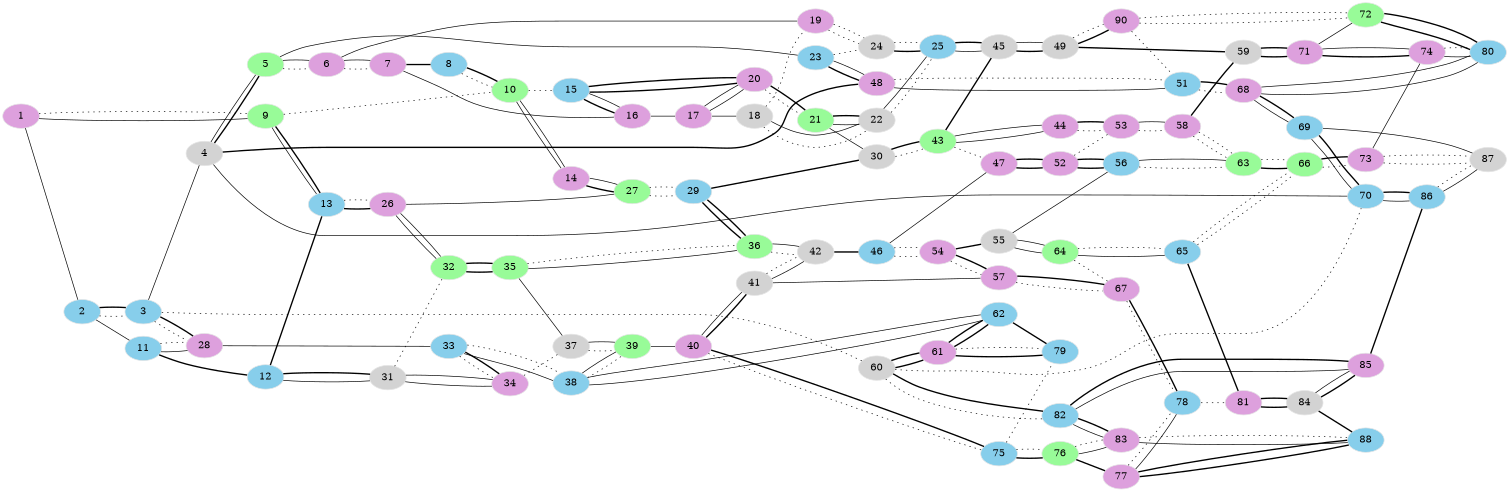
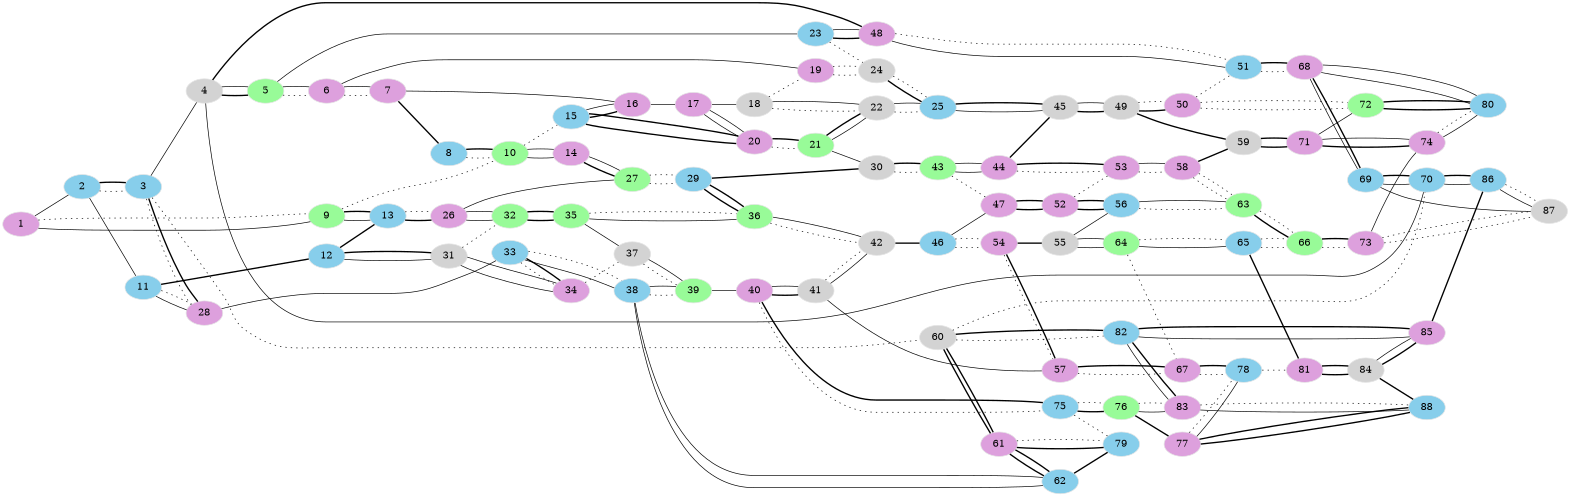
(1121, 21) -> (1182, 105)
(967, 96) -> (1030, 137)
